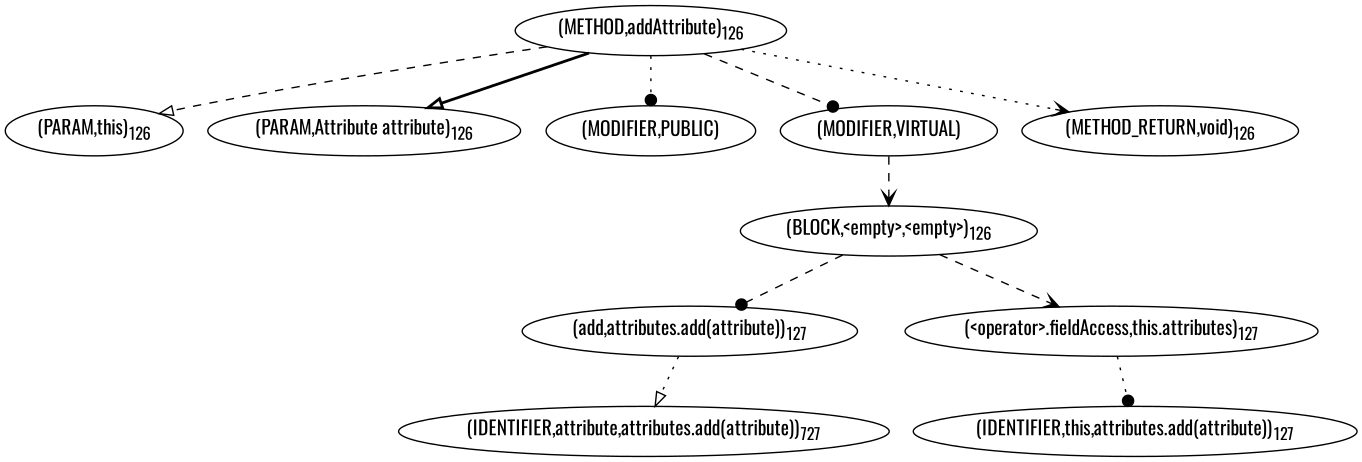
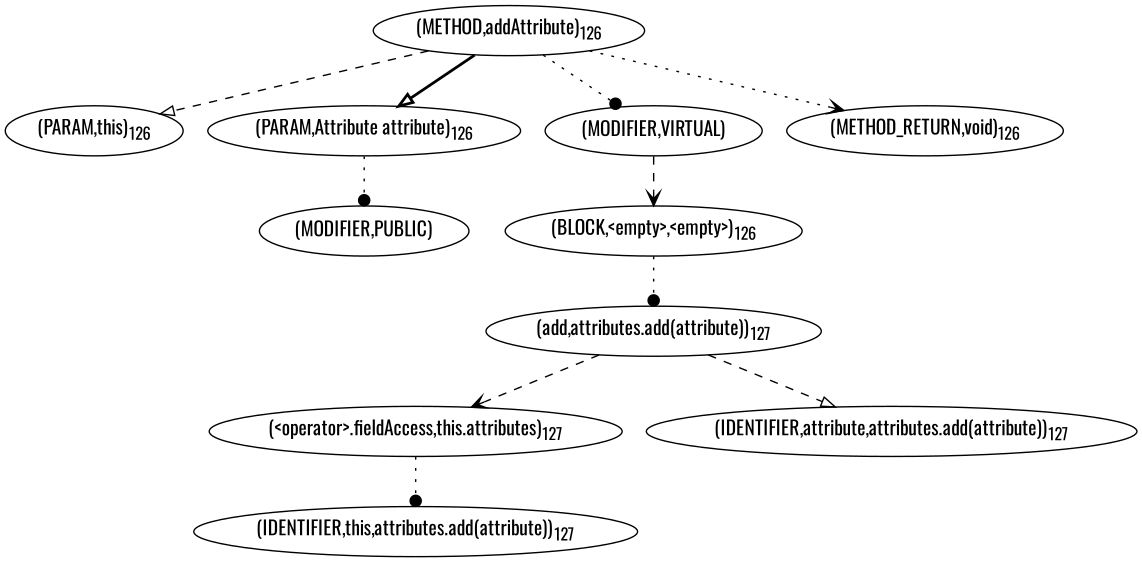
(651, 75) -> (364, 175)
(766, 79) -> (577, 78)
(993, 278) -> (542, 378)
(795, 279) -> (654, 276)
(670, 375) -> (765, 378)
(811, 429) -> (1059, 429)
